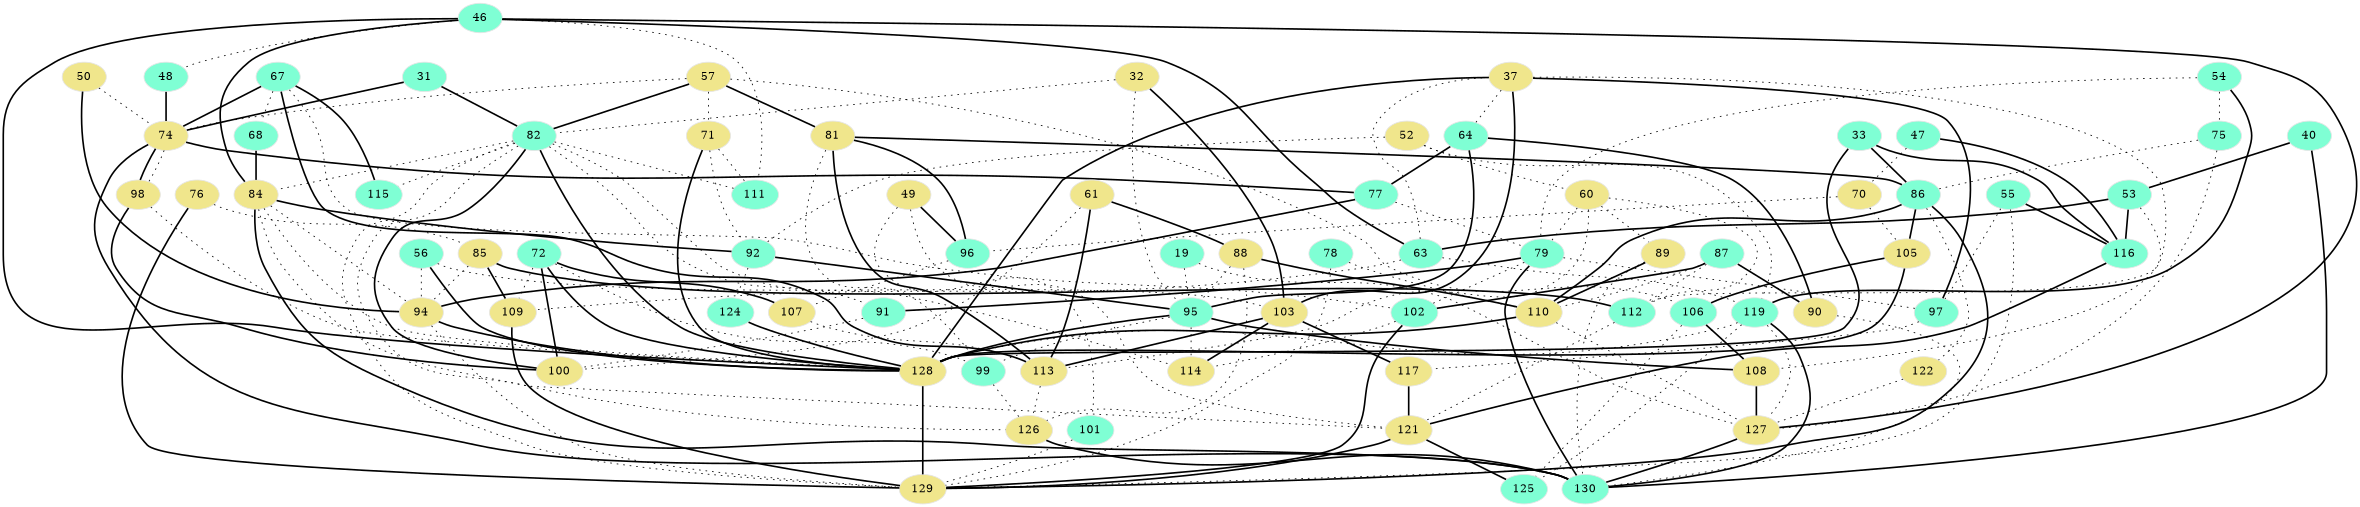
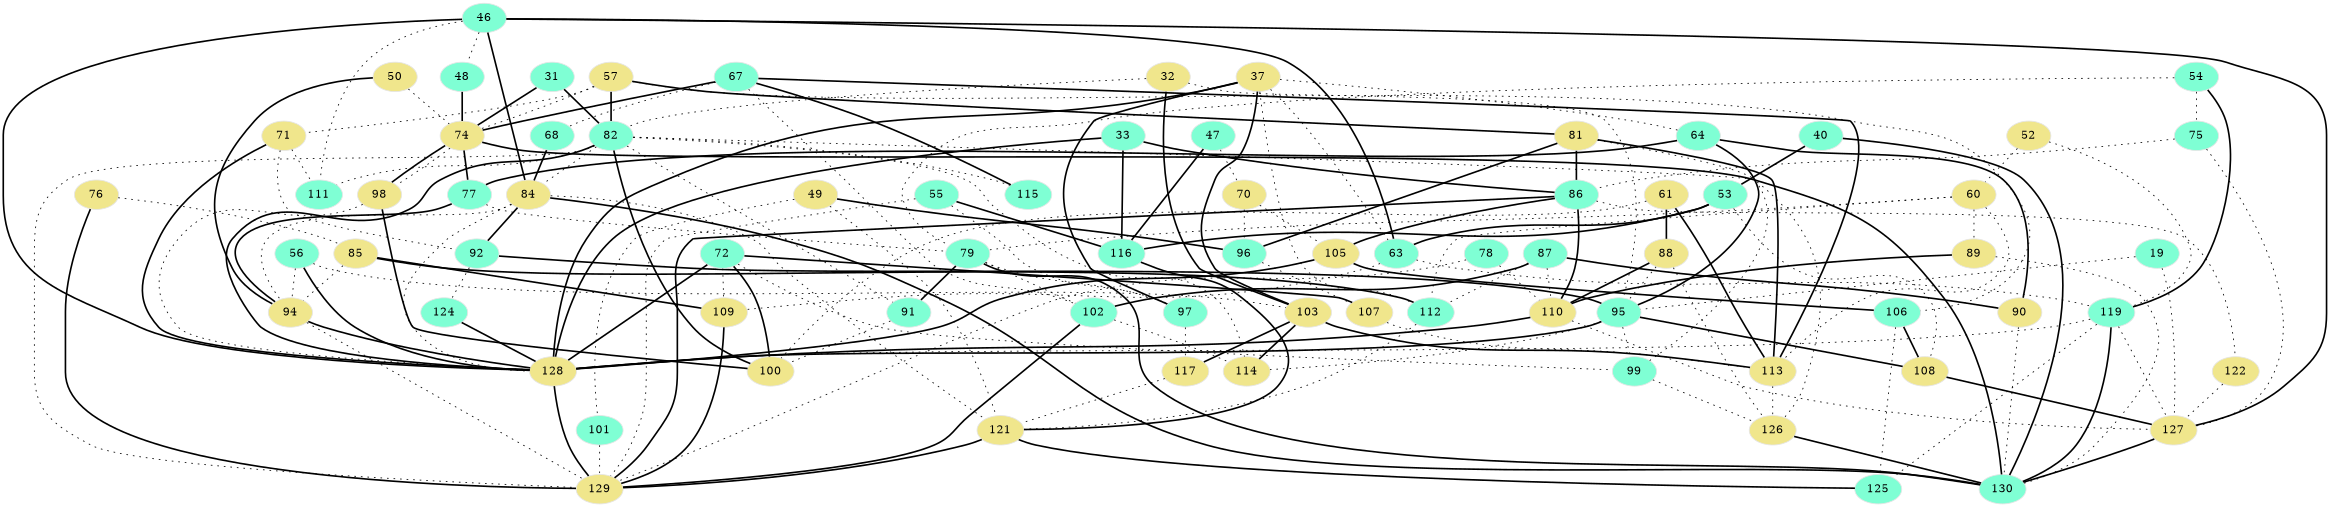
(1067, 153) -> none
(1409, 401) -> (1093, 401)
